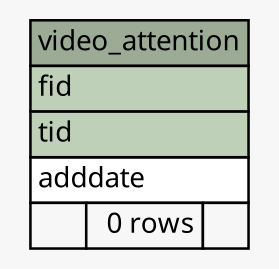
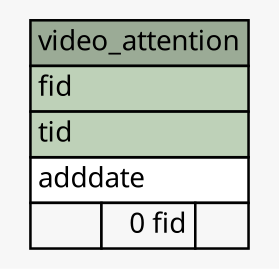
(151, 224) -> (159, 224)
